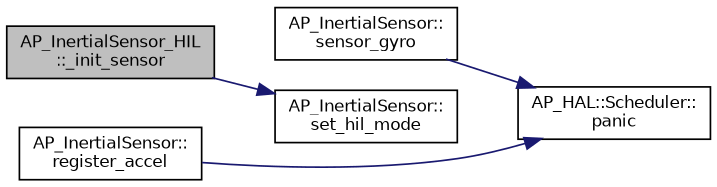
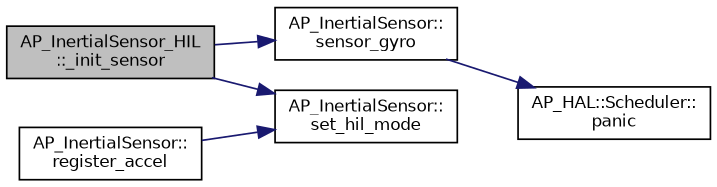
none -> (236, 43)
(365, 166) -> (230, 136)
